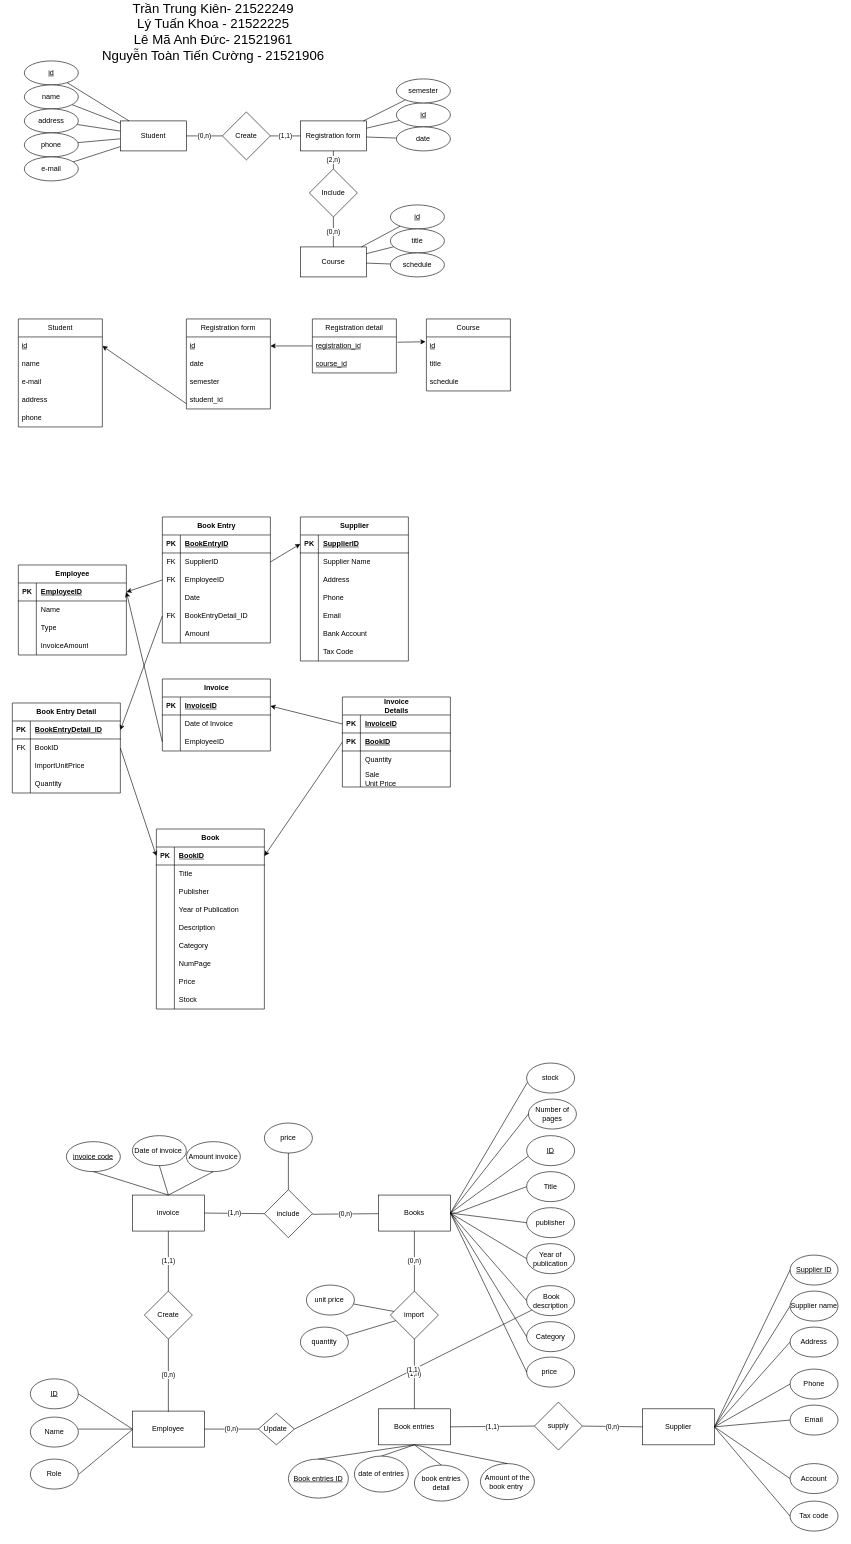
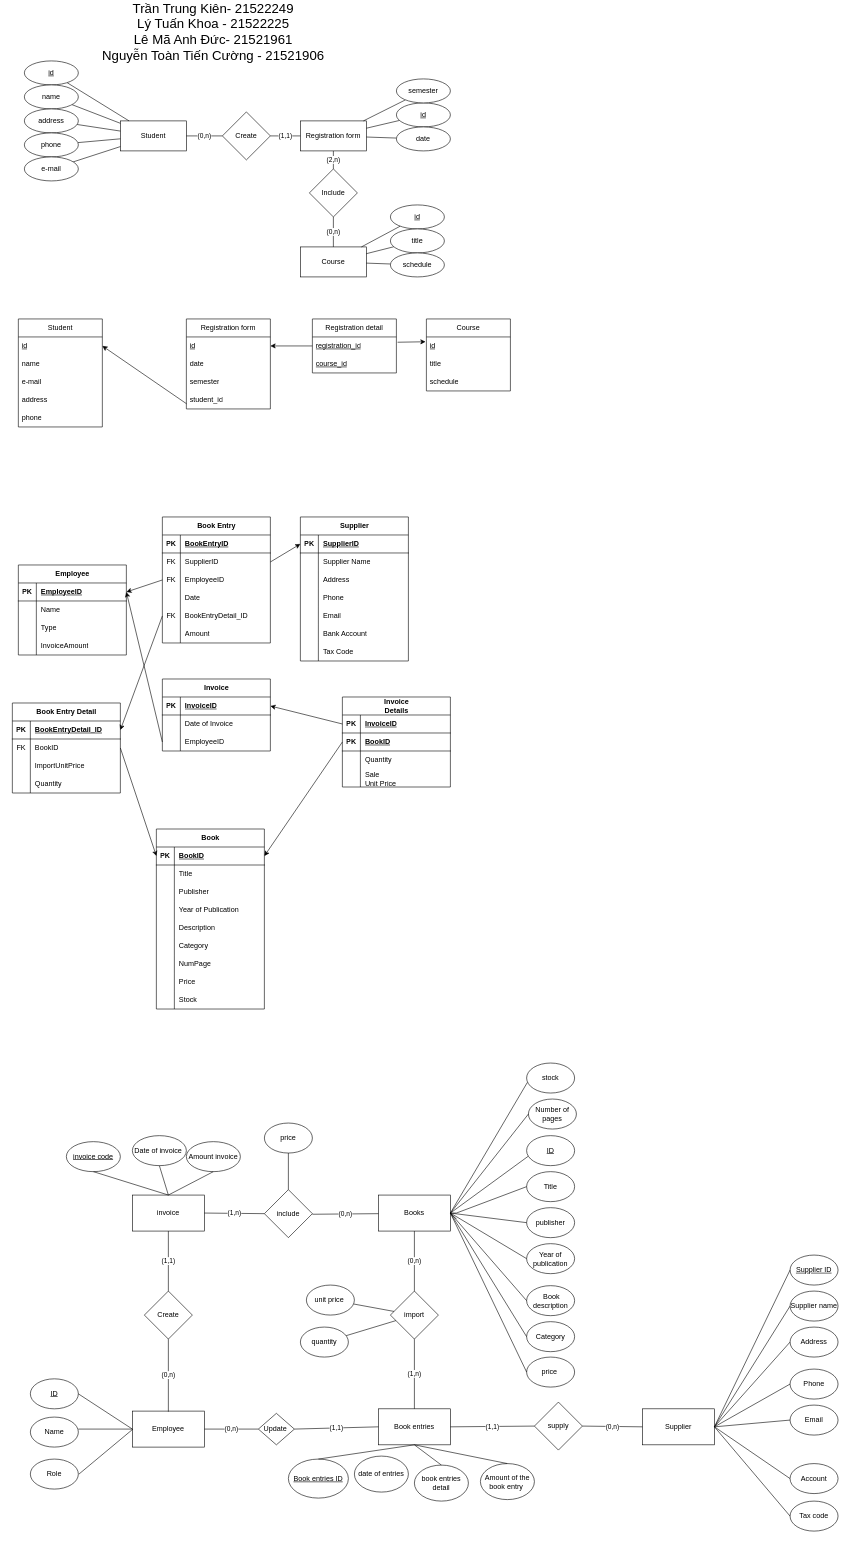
(412, 1370) -> (330, 1428)
(396, 1451) -> none
